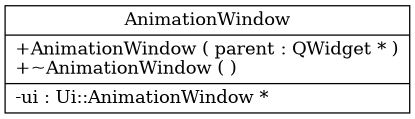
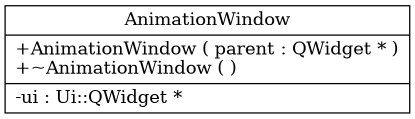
(142, 98) -> (99, 98)
